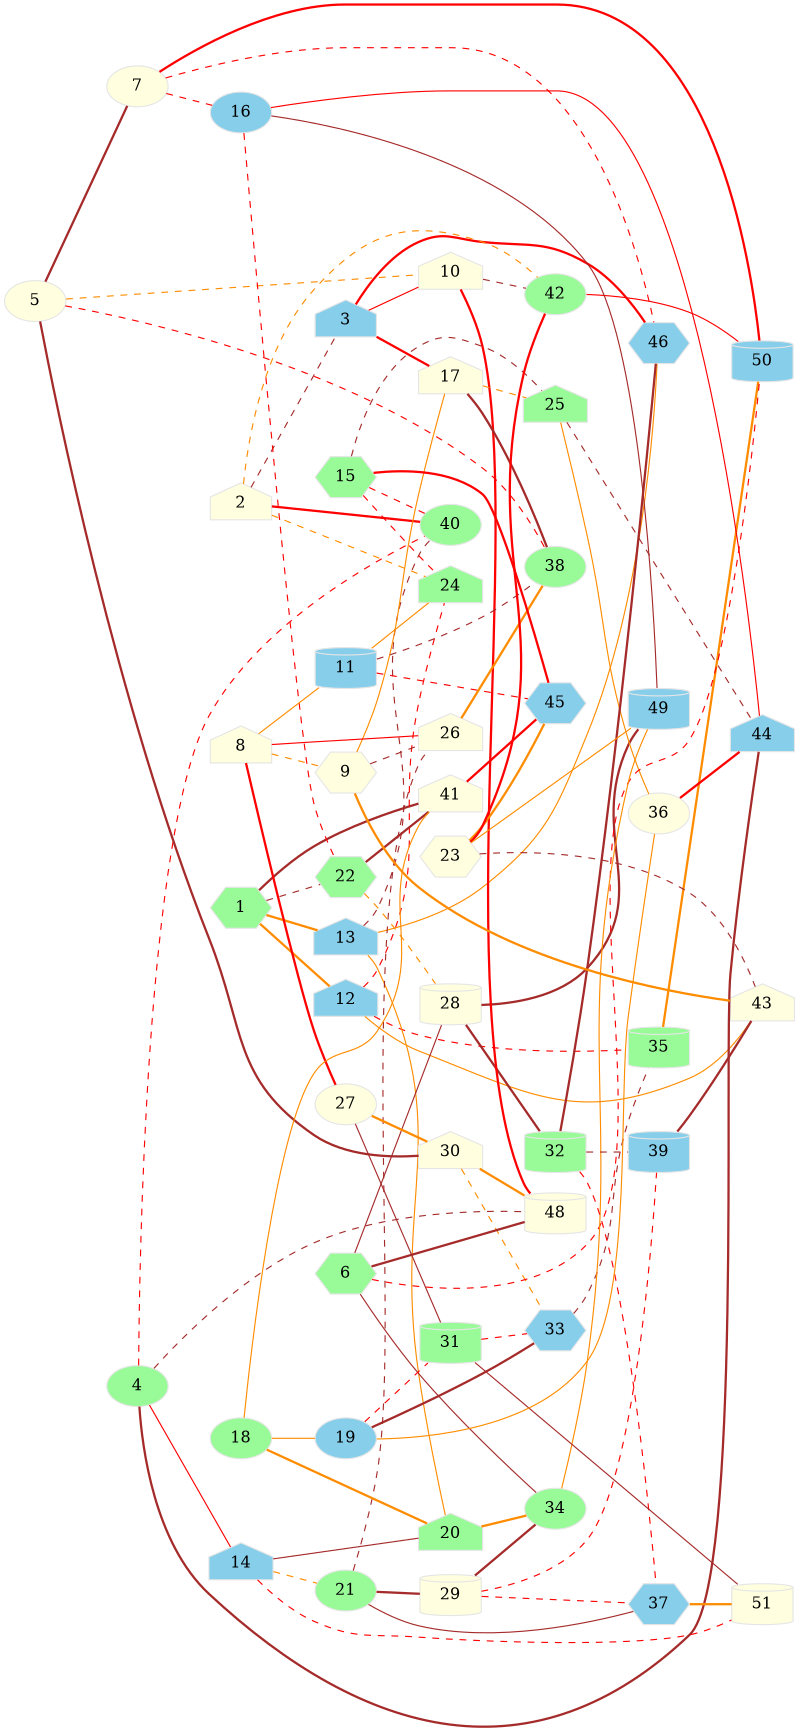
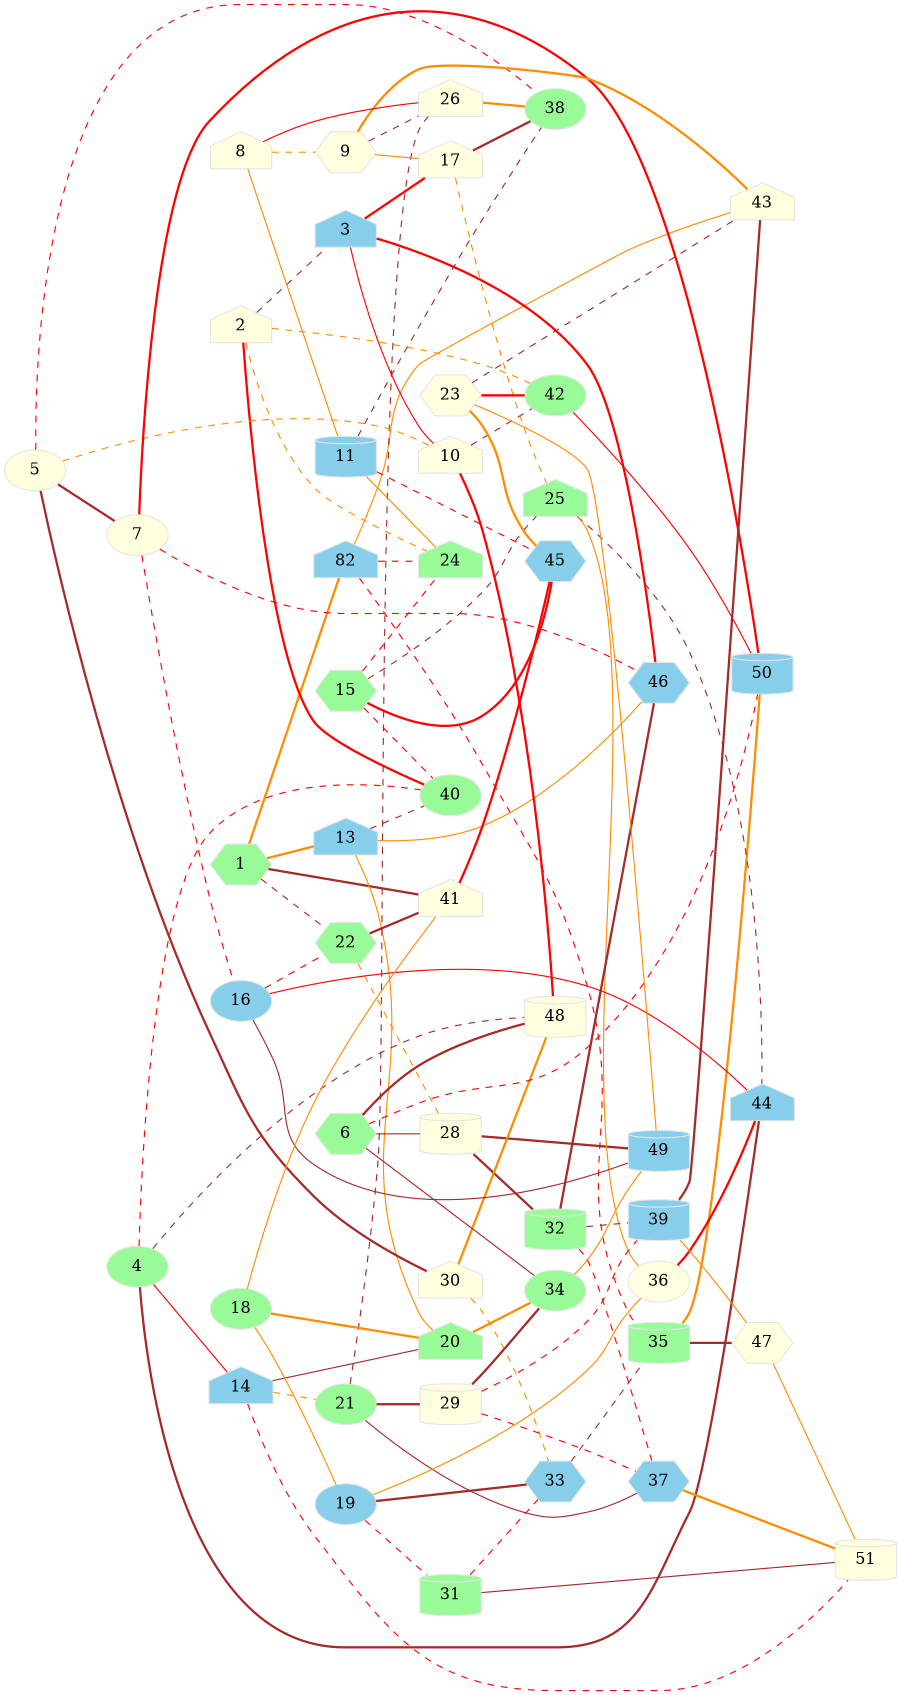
(346, 1000) -> (346, 561)
(346, 1104) -> none
none -> (762, 1343)
